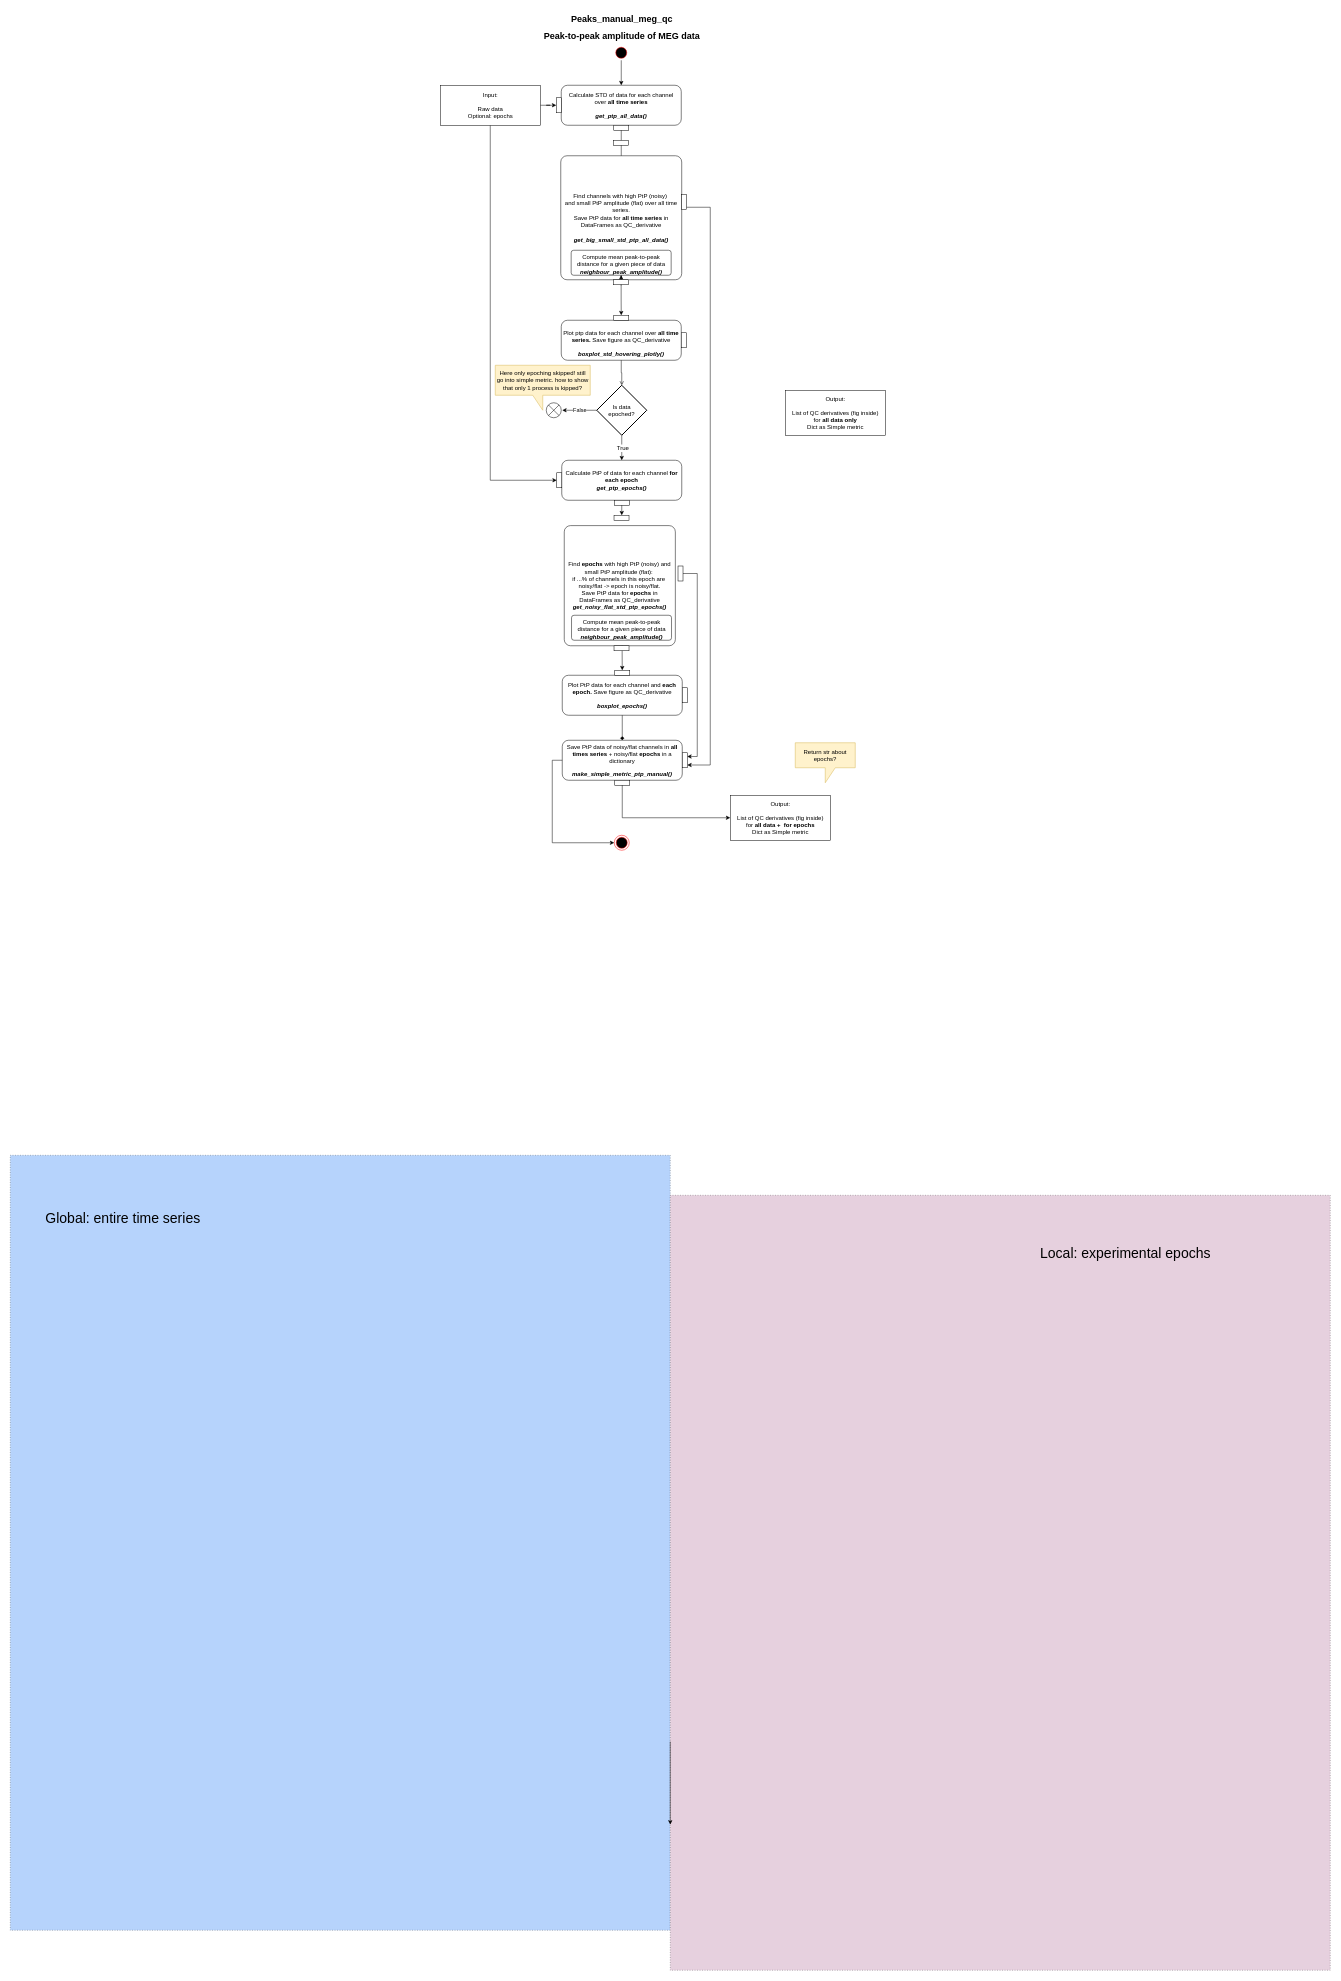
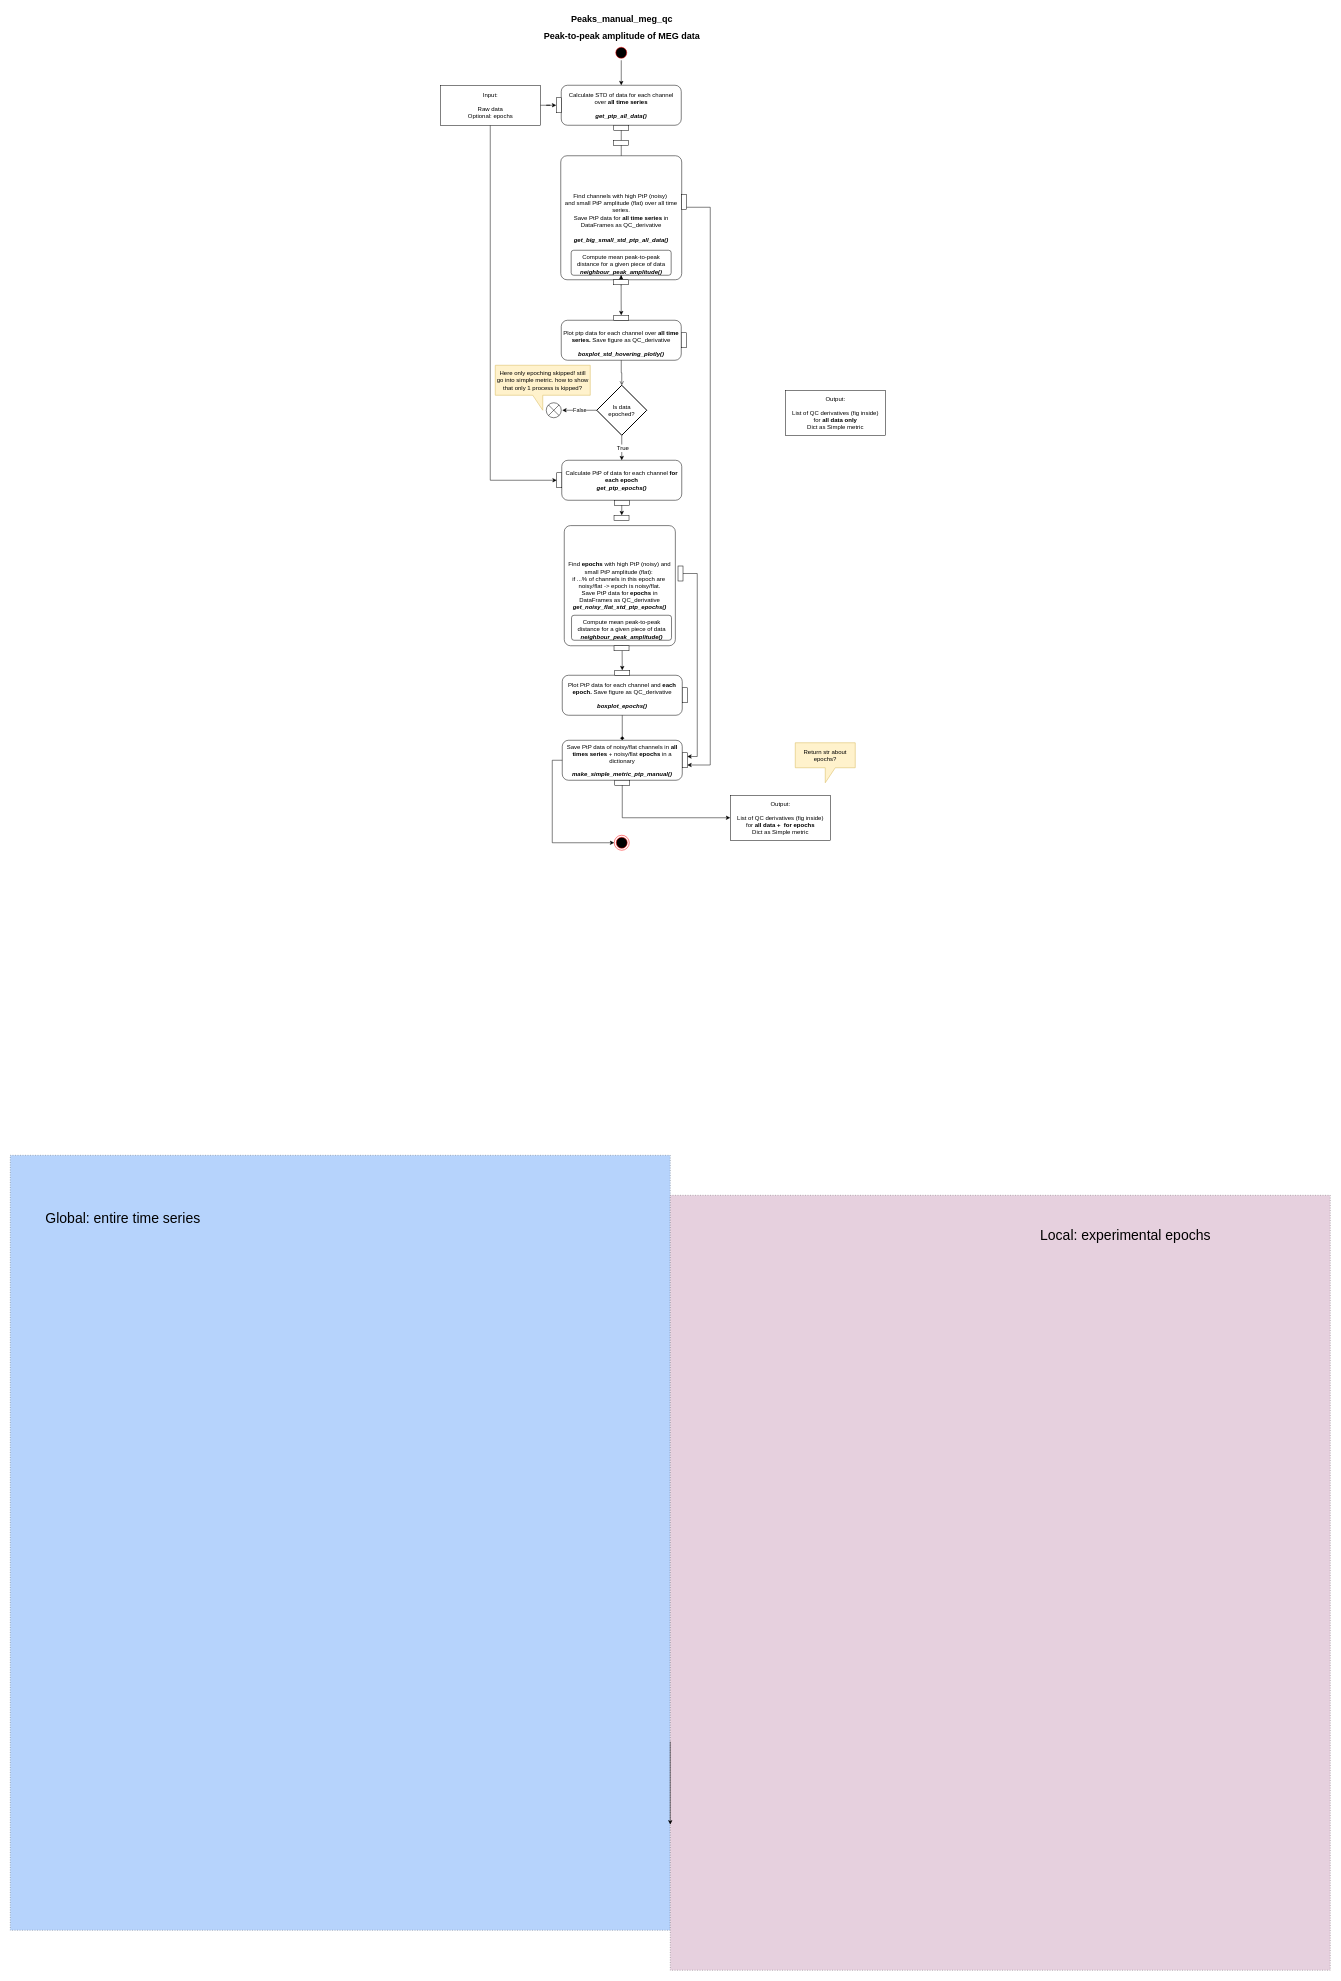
(1125, 1253) -> (1125, 1235)
